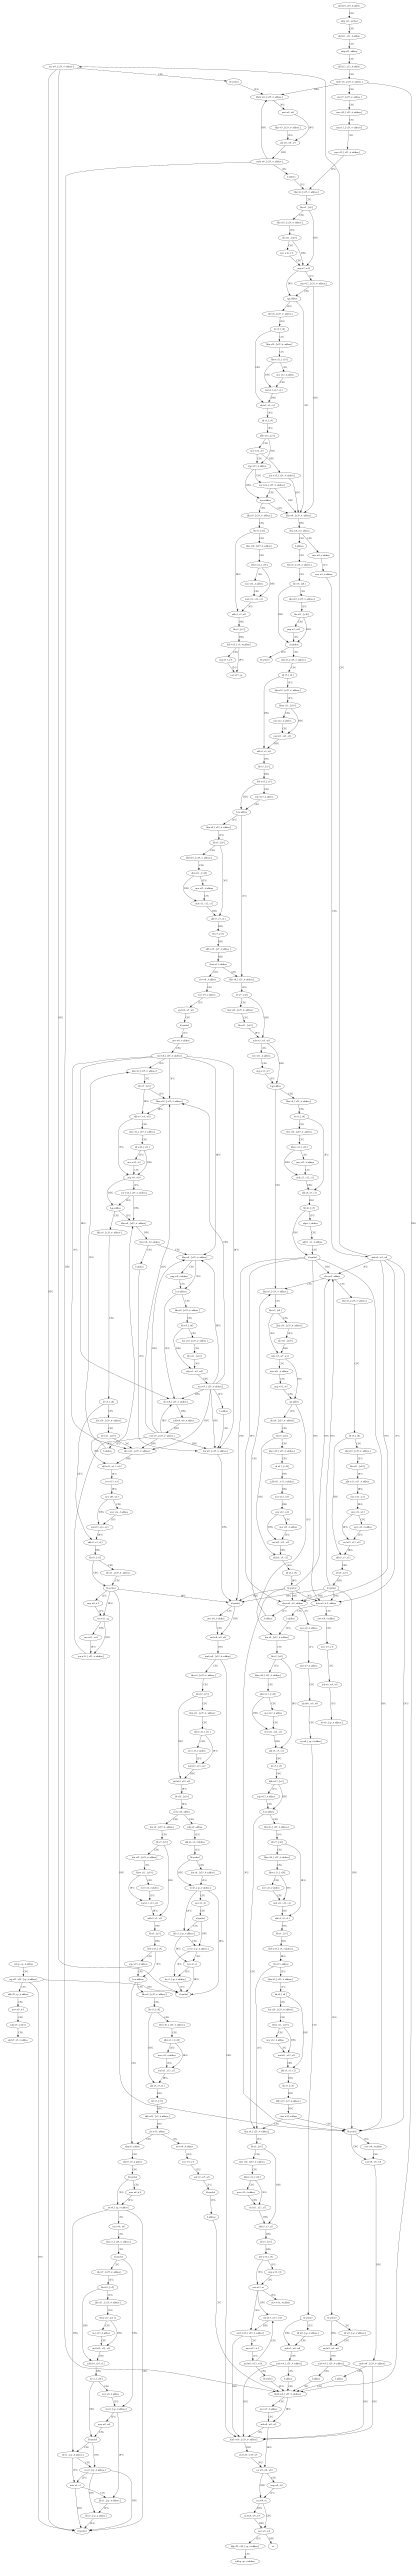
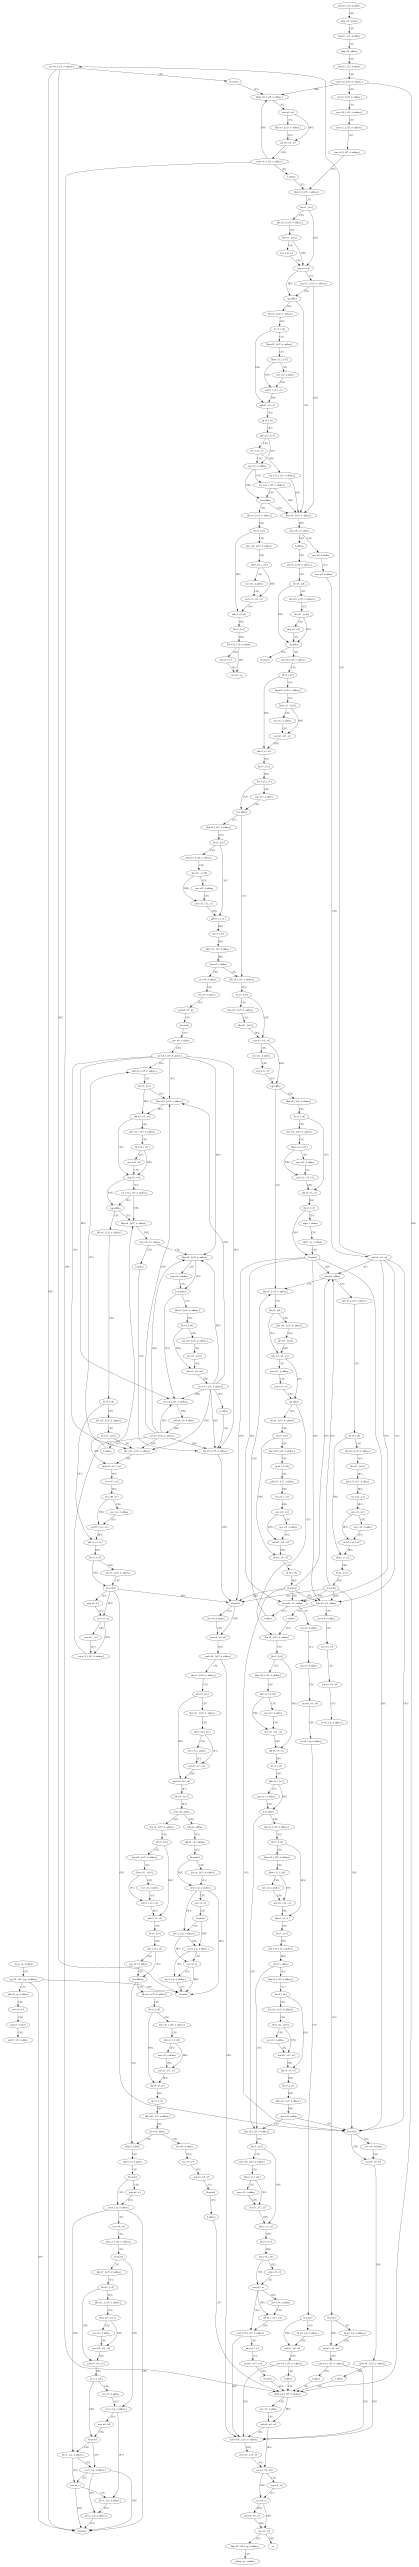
none -> (288, 119)
(269, 2344) -> (277, 2310)
